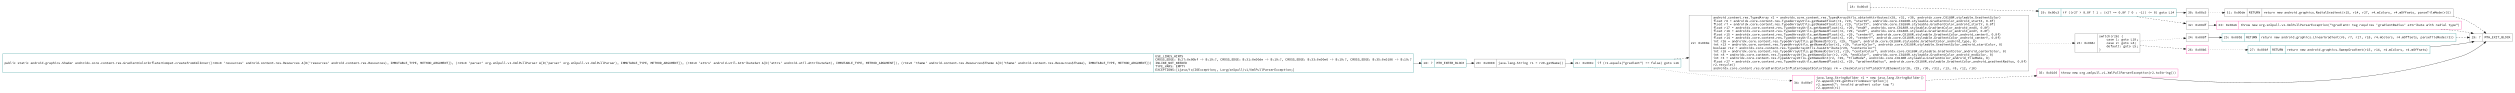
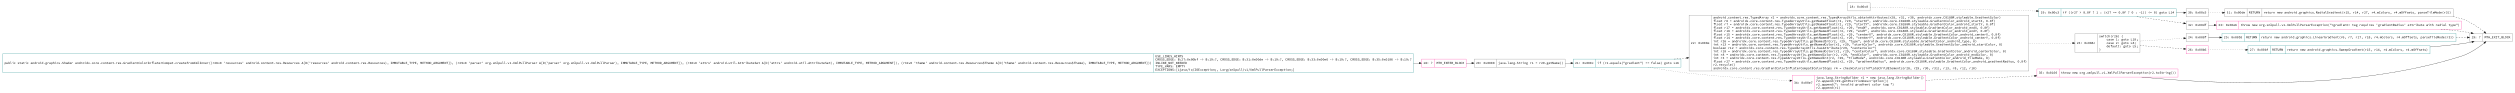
(1953, 9) -> (1953, 9)
(1444, 63) -> (1444, 63)
